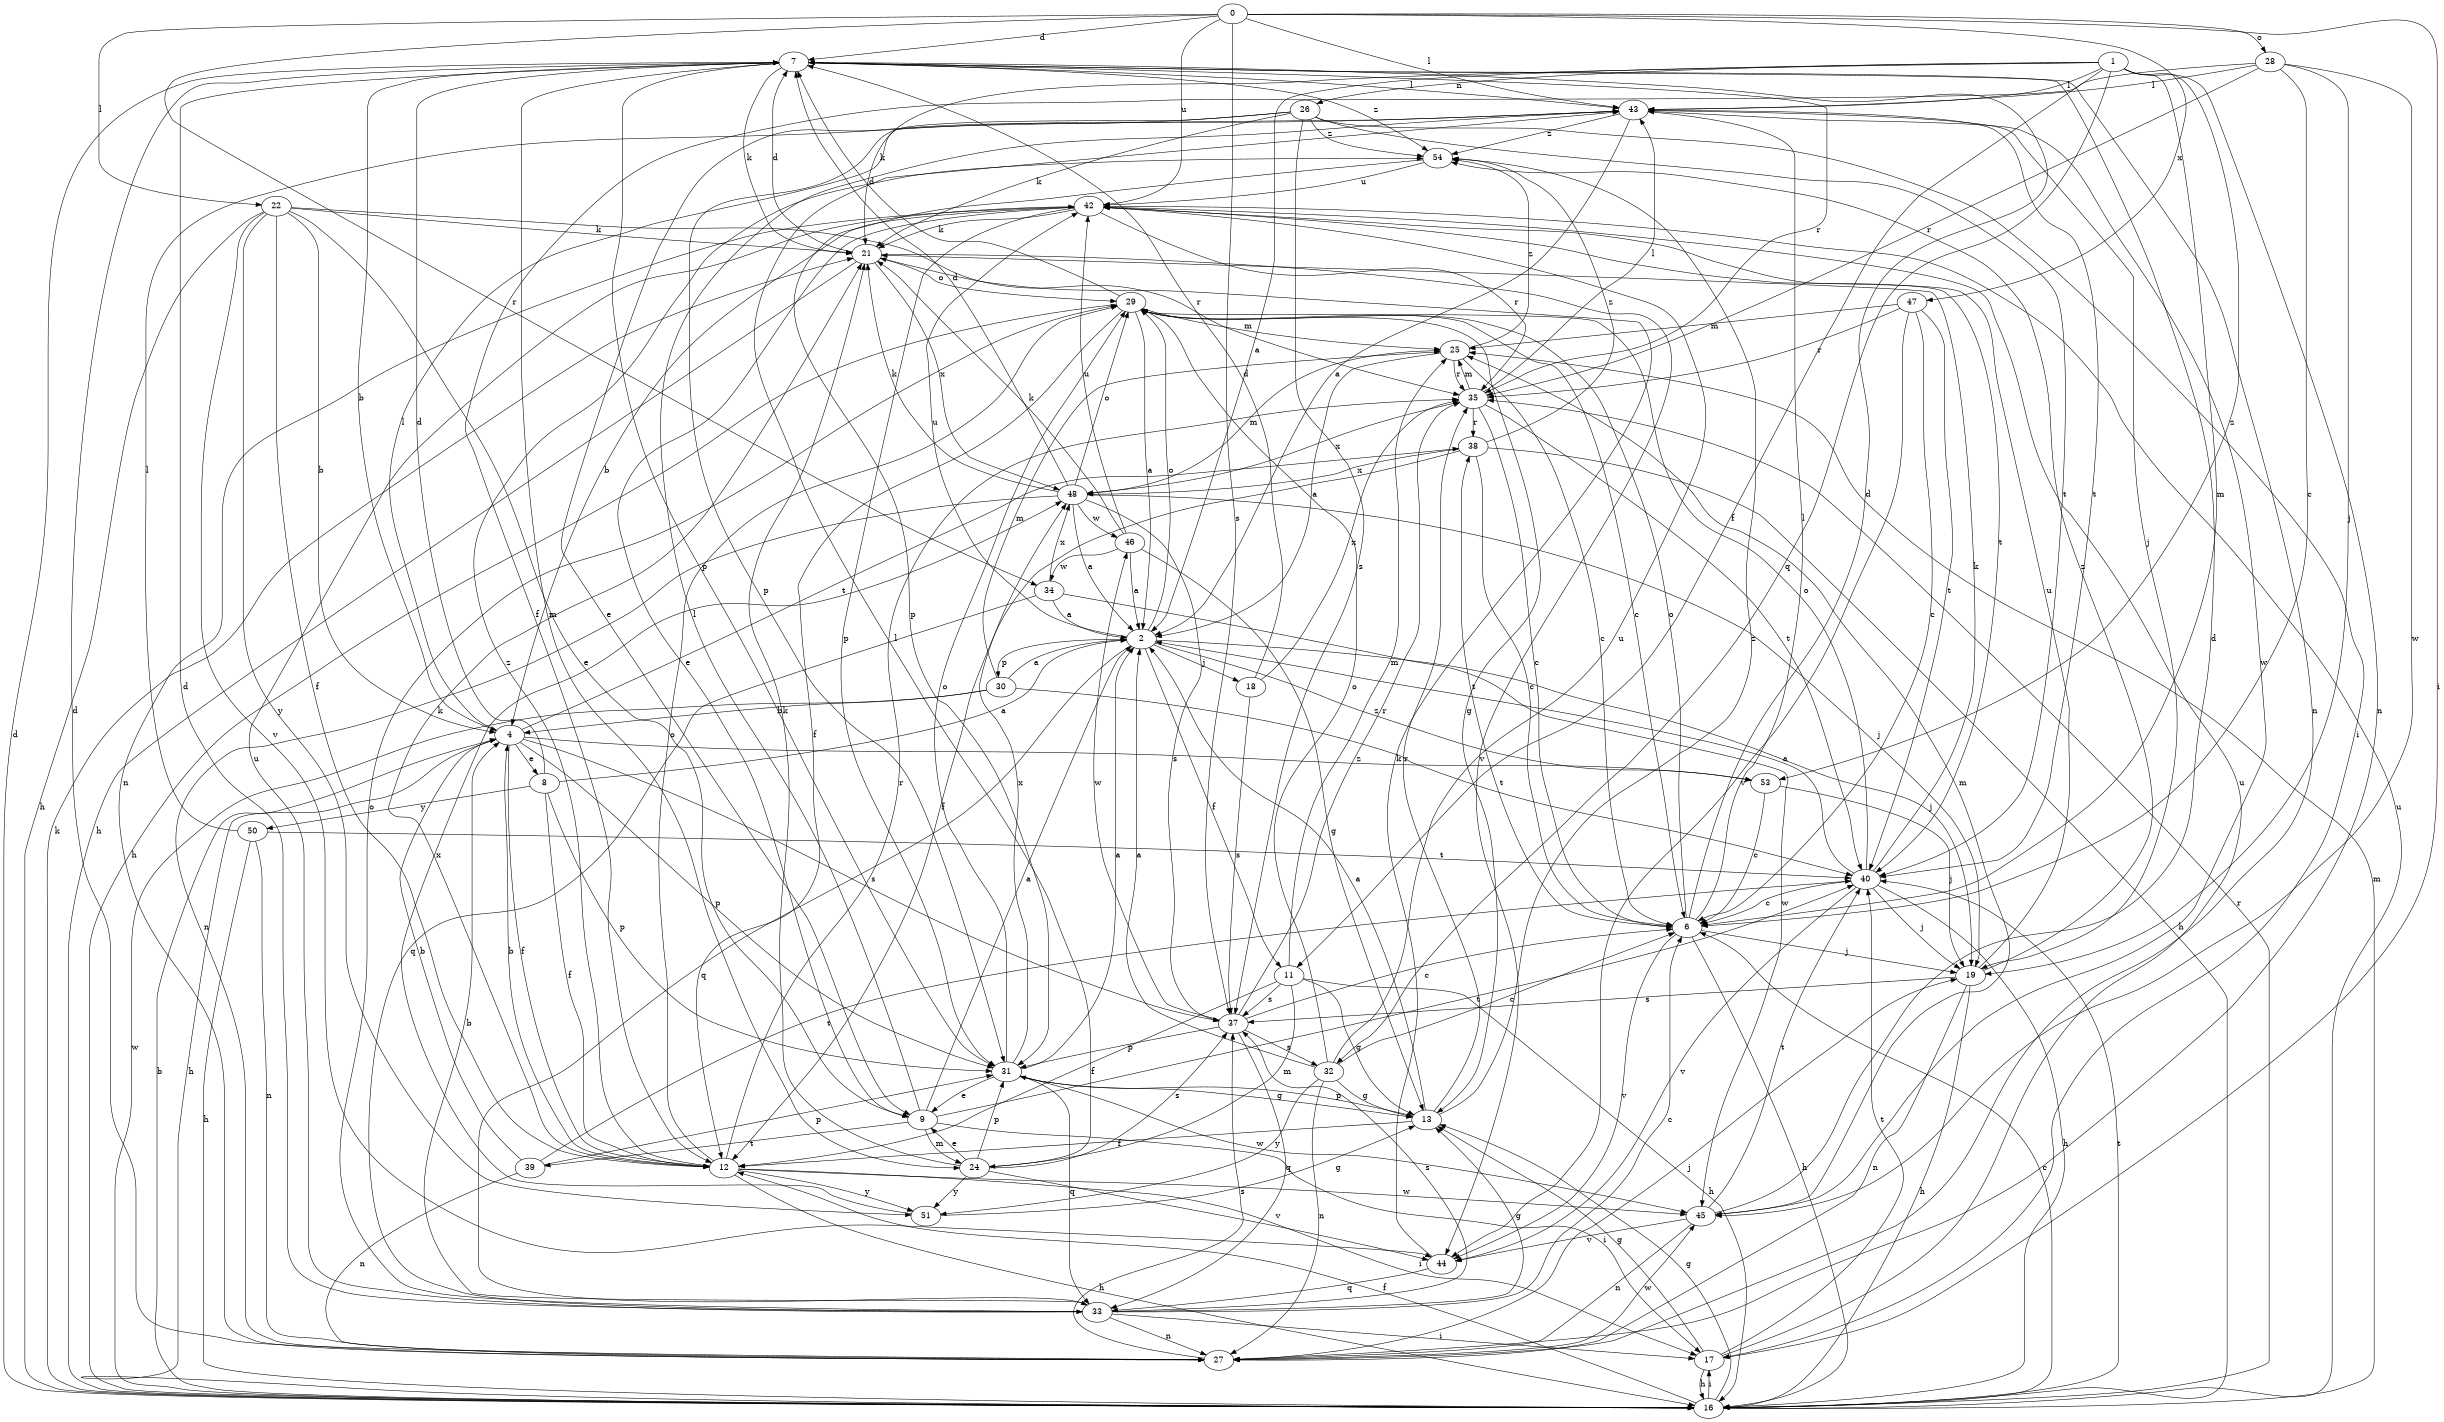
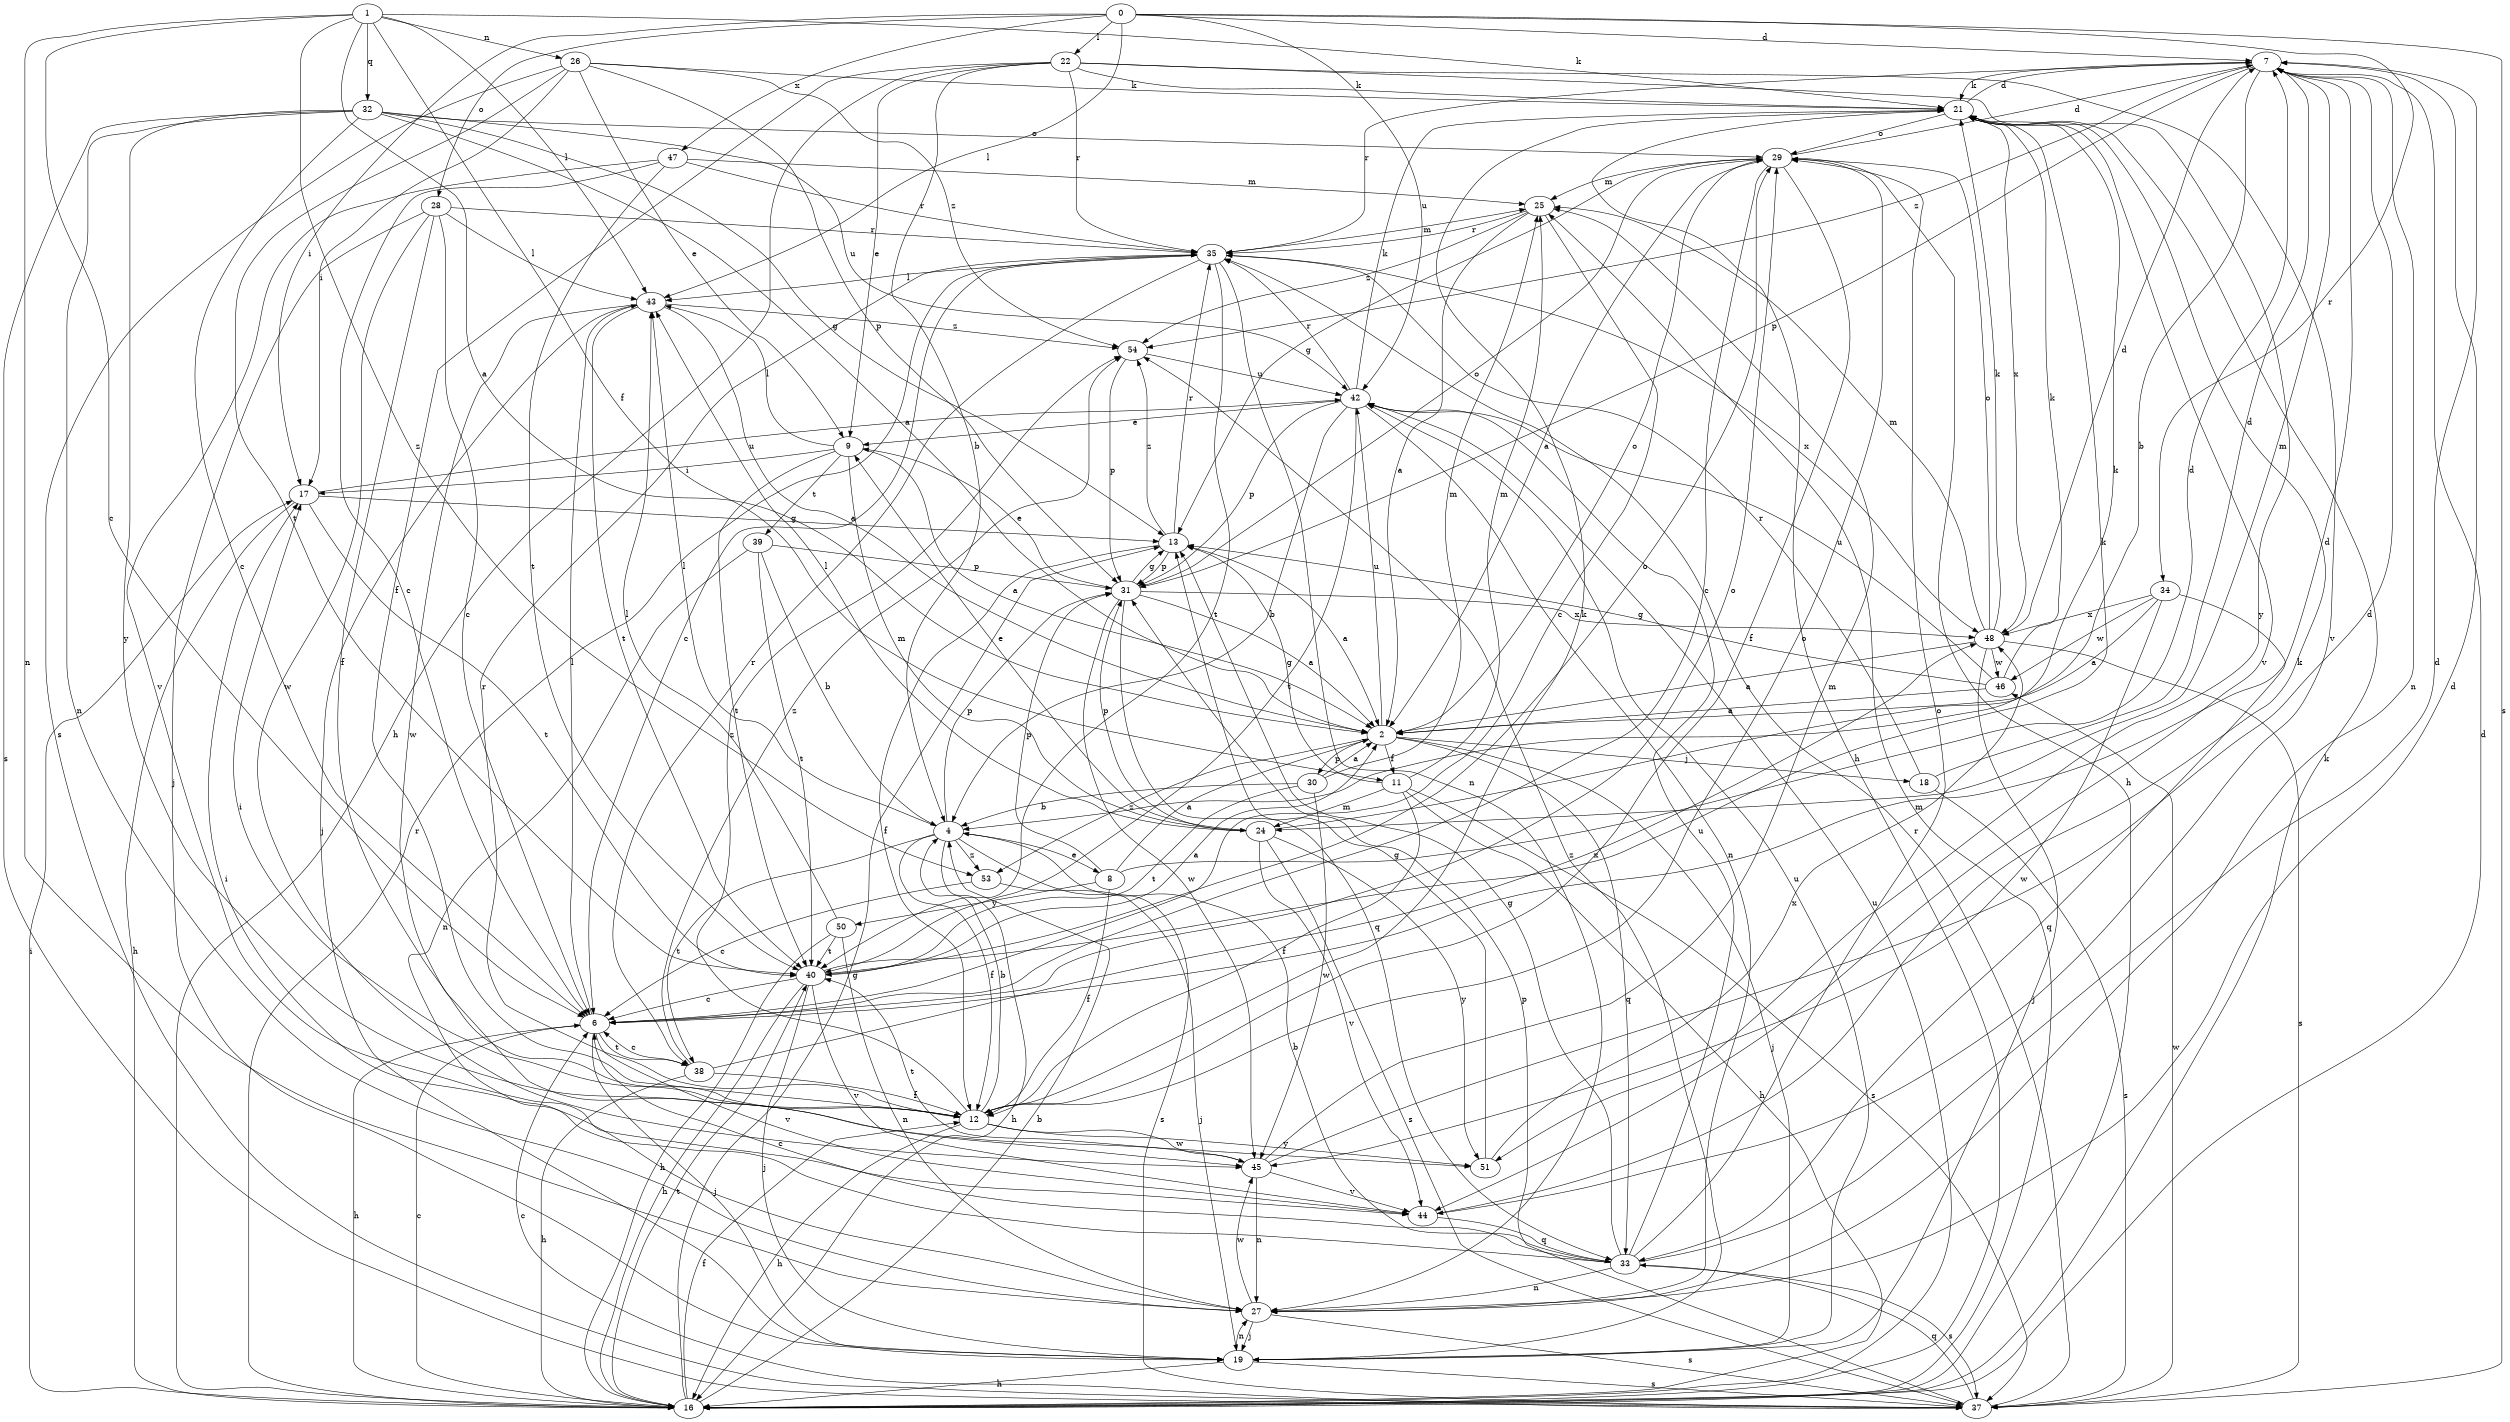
(1211, 77) -> none
(2221, 495) -> (111, 519)
(1354, 543) -> (1761, 519)
(1077, 555) -> (2084, 636)
(1279, 1047) -> (388, 1274)
(242, 1063) -> (1538, 845)
(137, 1384) -> (1321, 978)
